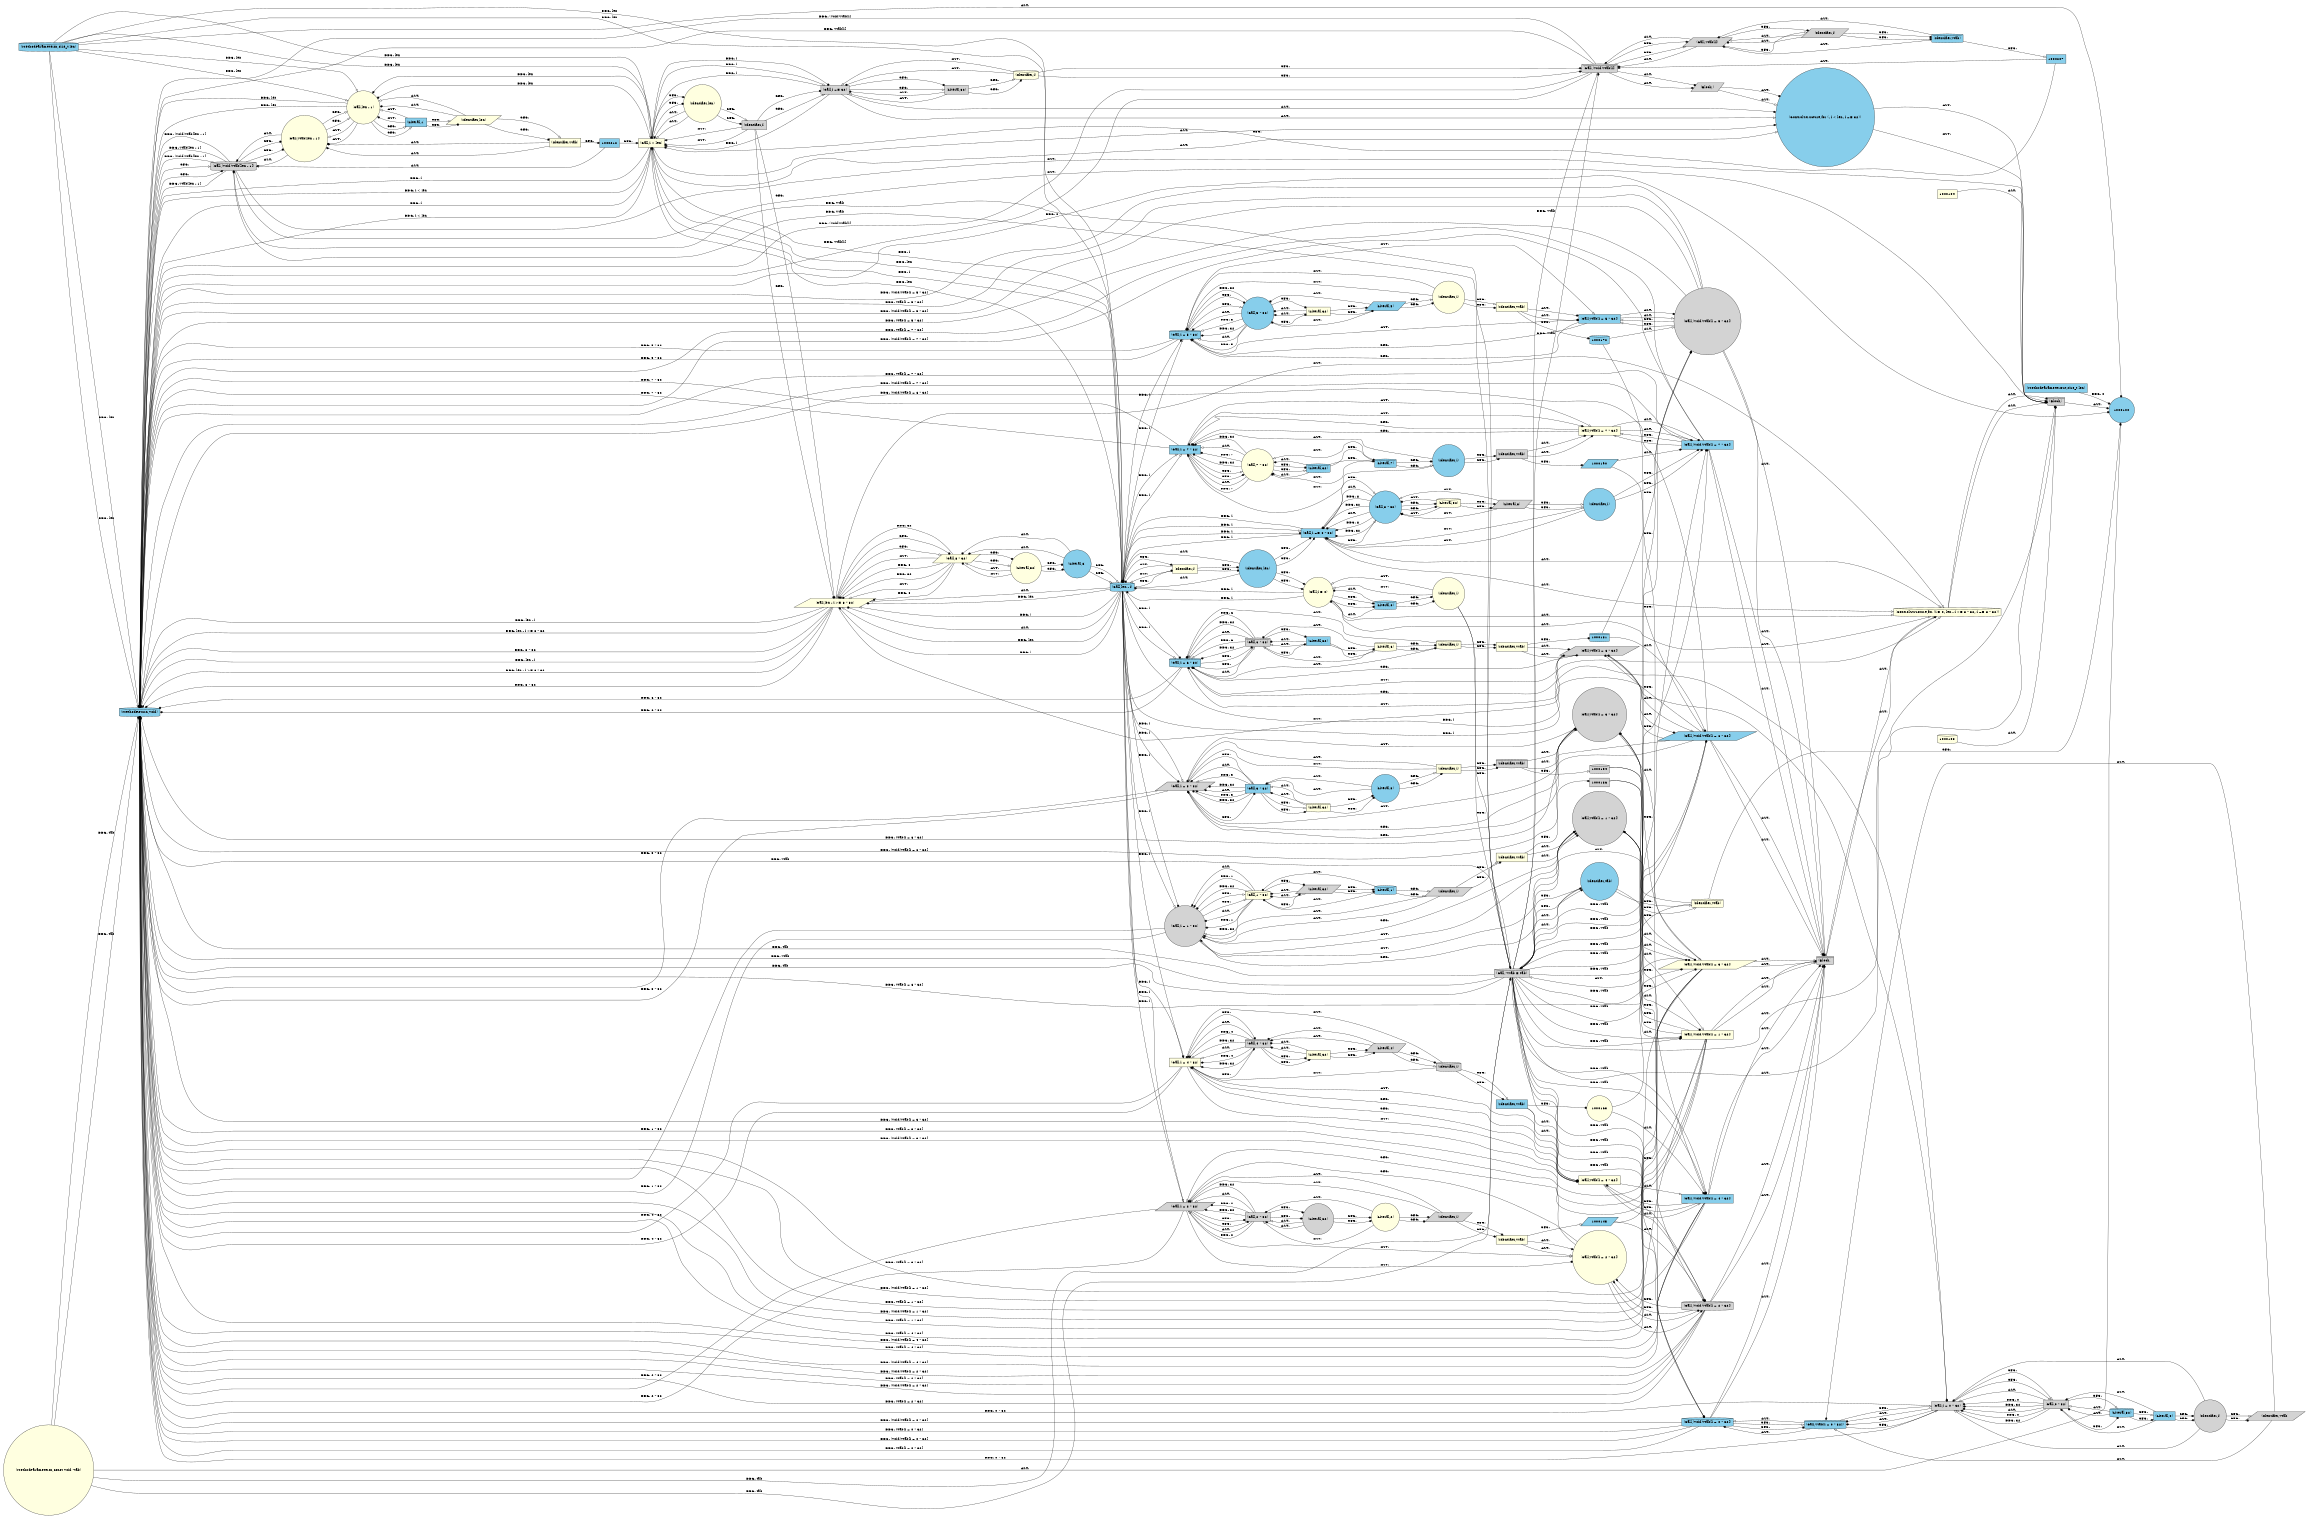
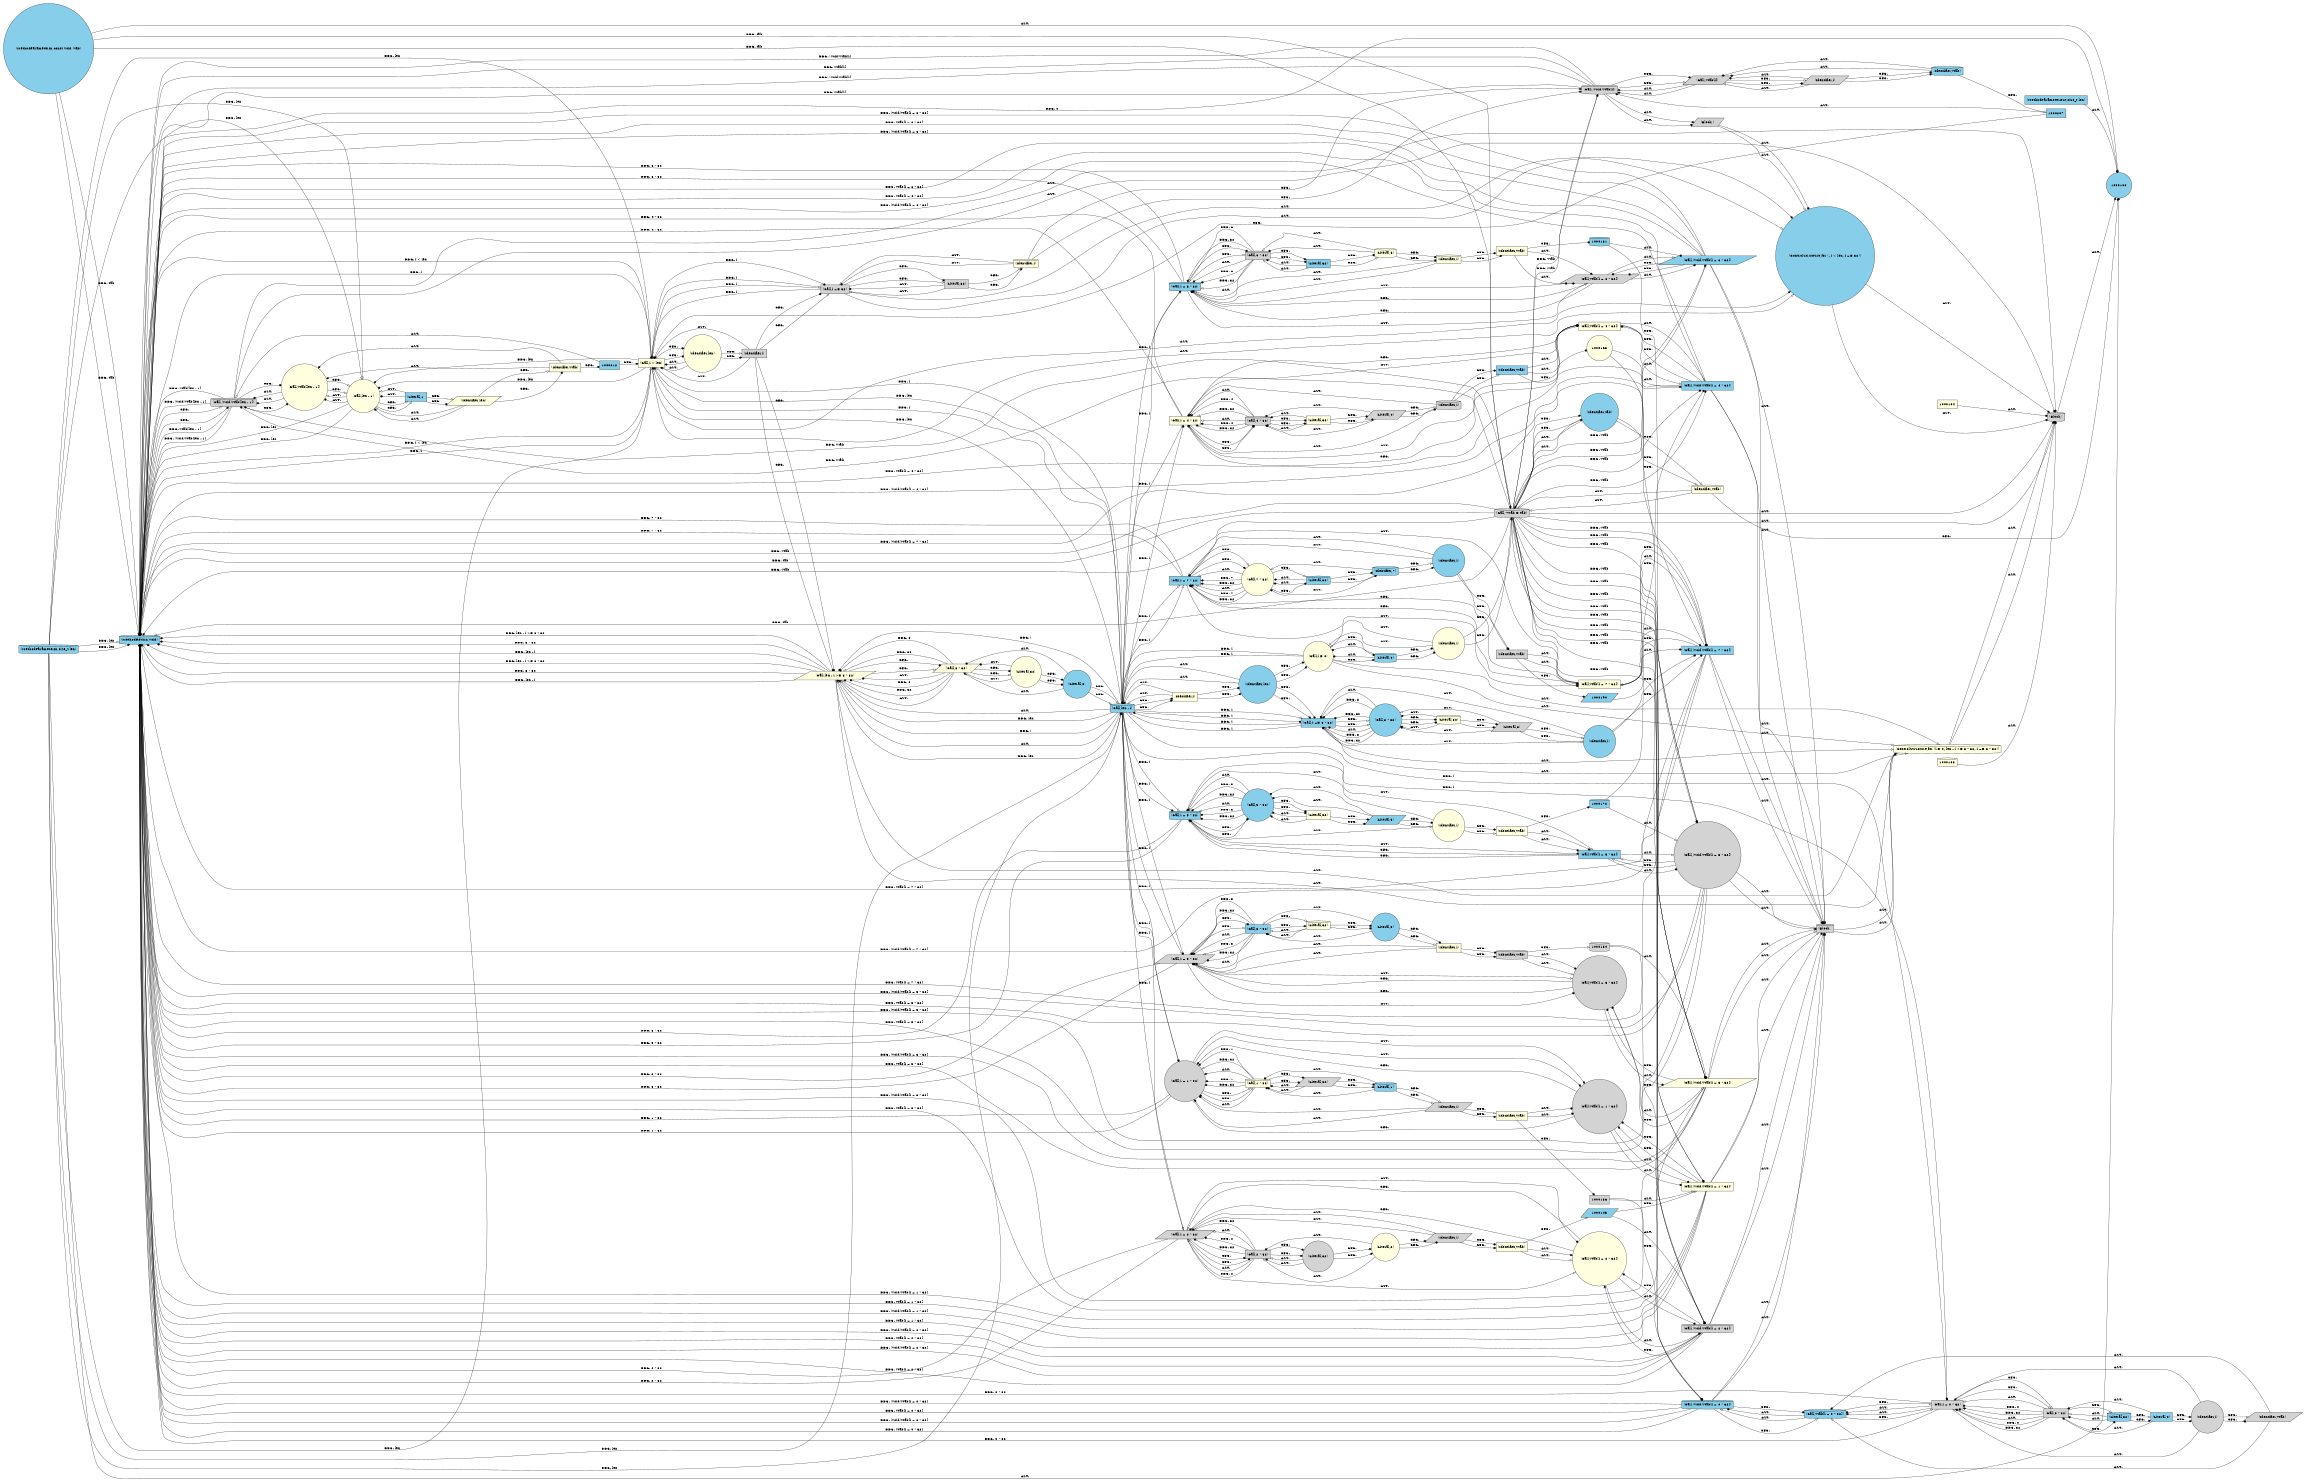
(2098, 394) -> (2097, 110)
(1385, 463) -> (1385, 571)
(1643, 583) -> none
(49, 1470) -> (49, 49)
